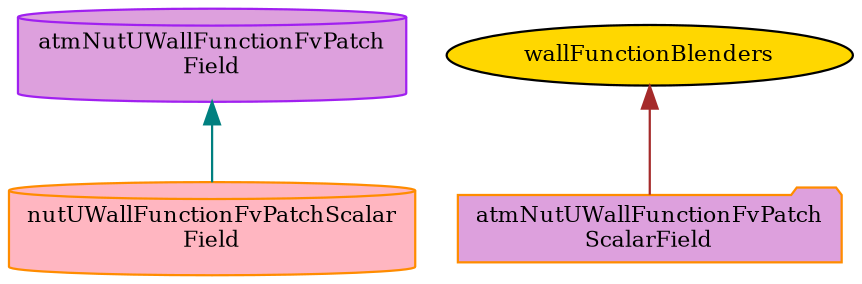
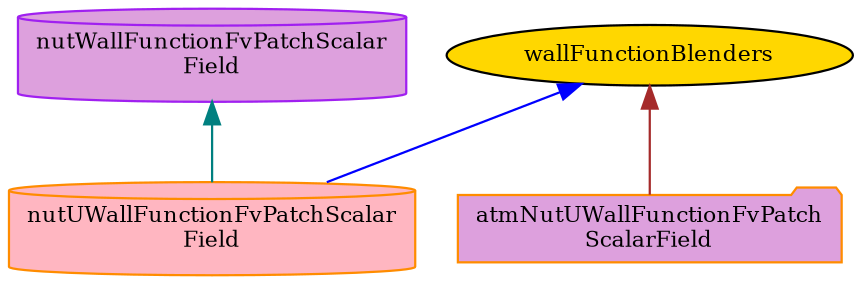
(212, 55) -> (212, 55)
none -> (444, 137)
